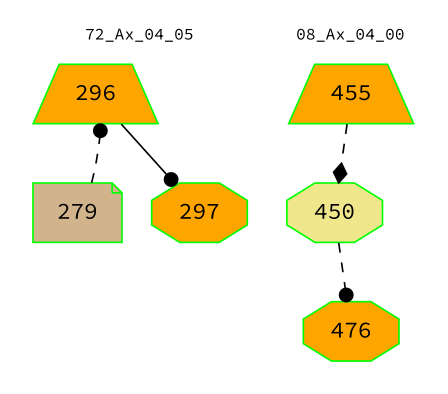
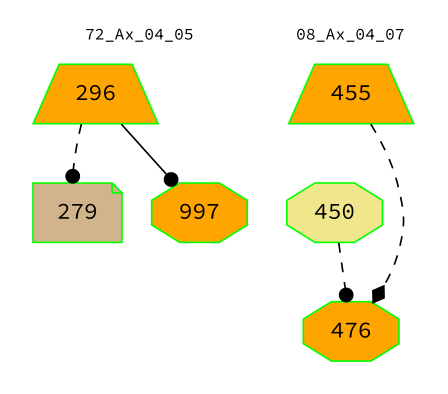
(351, 35) -> (351, 35)
(344, 144) -> (402, 203)
(97, 160) -> (77, 147)
(199, 213) -> (199, 213)
